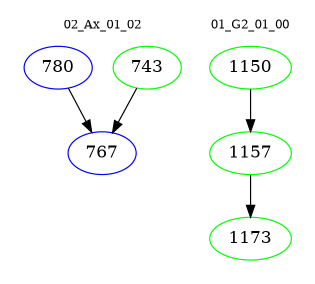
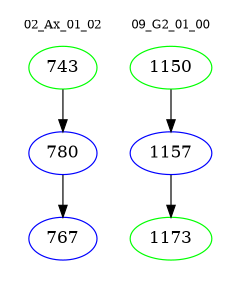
(251, 26) -> (171, 26)
(128, 105) -> (63, 105)
(251, 153) -> (171, 153)
